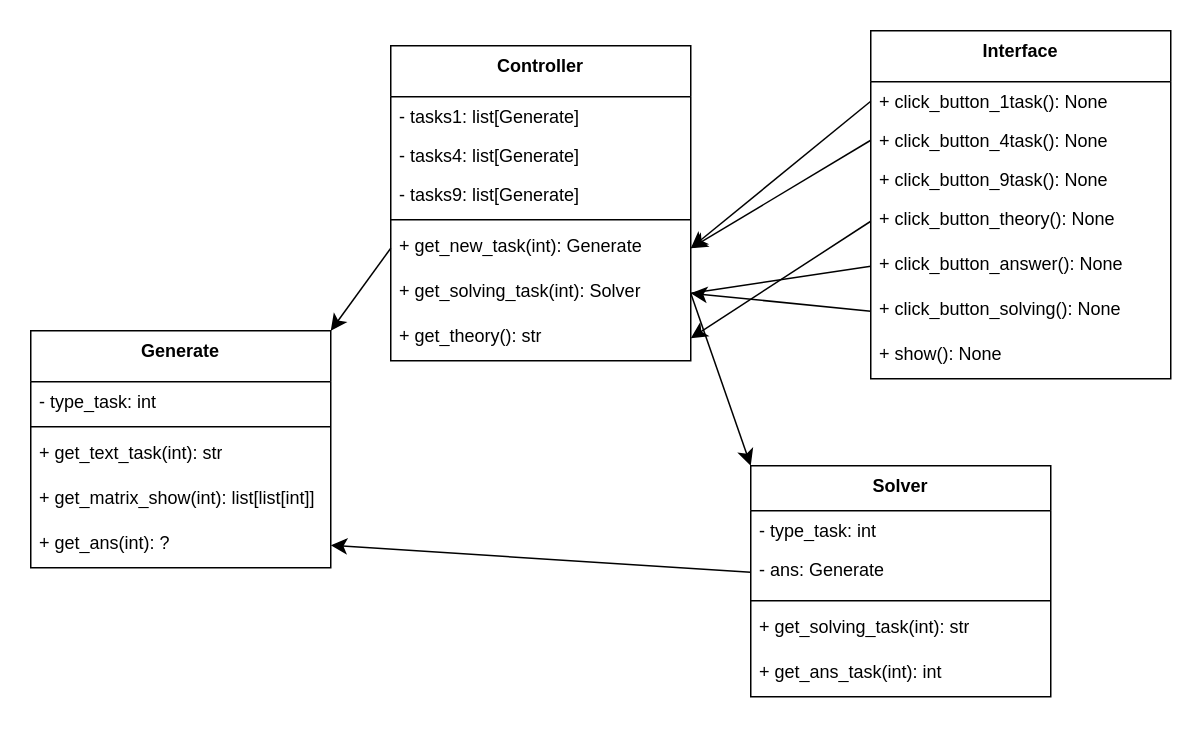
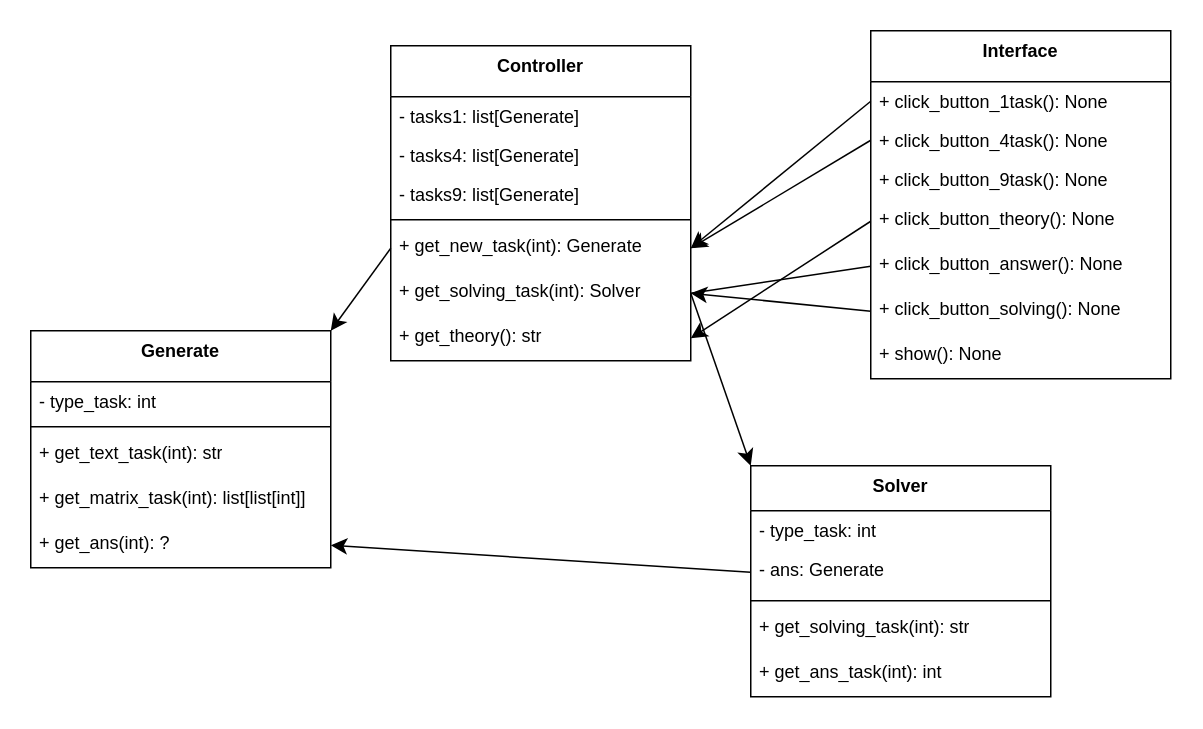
(182, 510) -> (182, 510)
